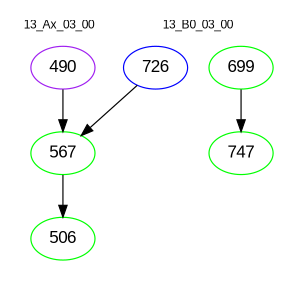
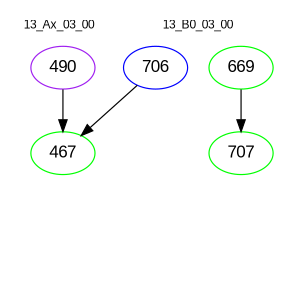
(156, 68) -> (156, 68)
(241, 68) -> (241, 68)
(63, 153) -> (63, 153)
(241, 153) -> (241, 153)
(63, 239) -> none
